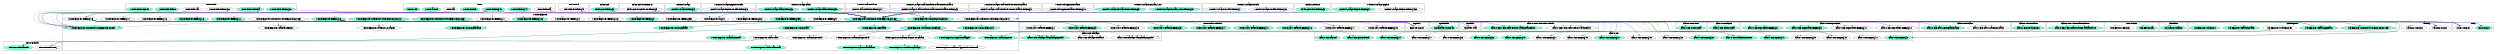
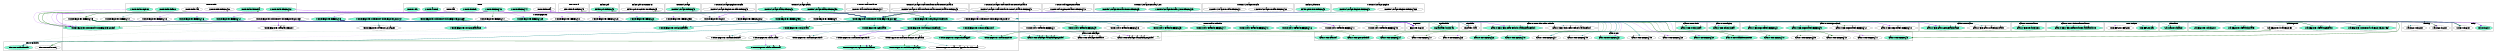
(726, 38) -> (726, 38)
(1609, 38) -> (1609, 38)
